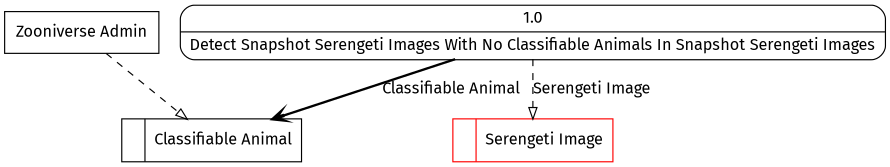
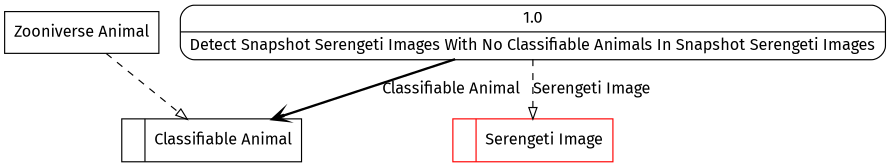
(82, 32) -> (82, 32)
